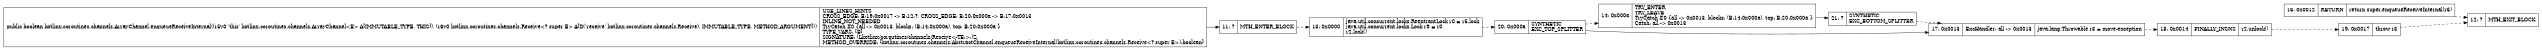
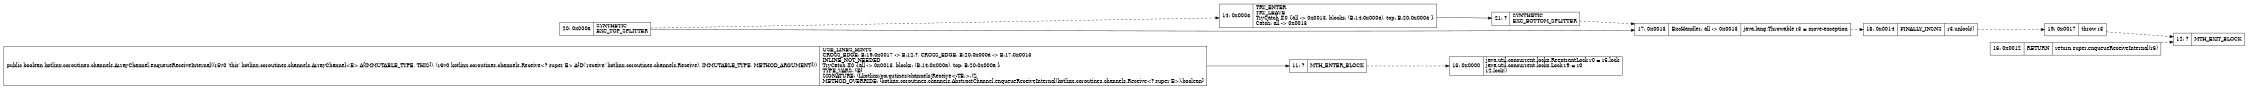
(1487, 27) -> none
(2255, 29) -> (1961, 29)
